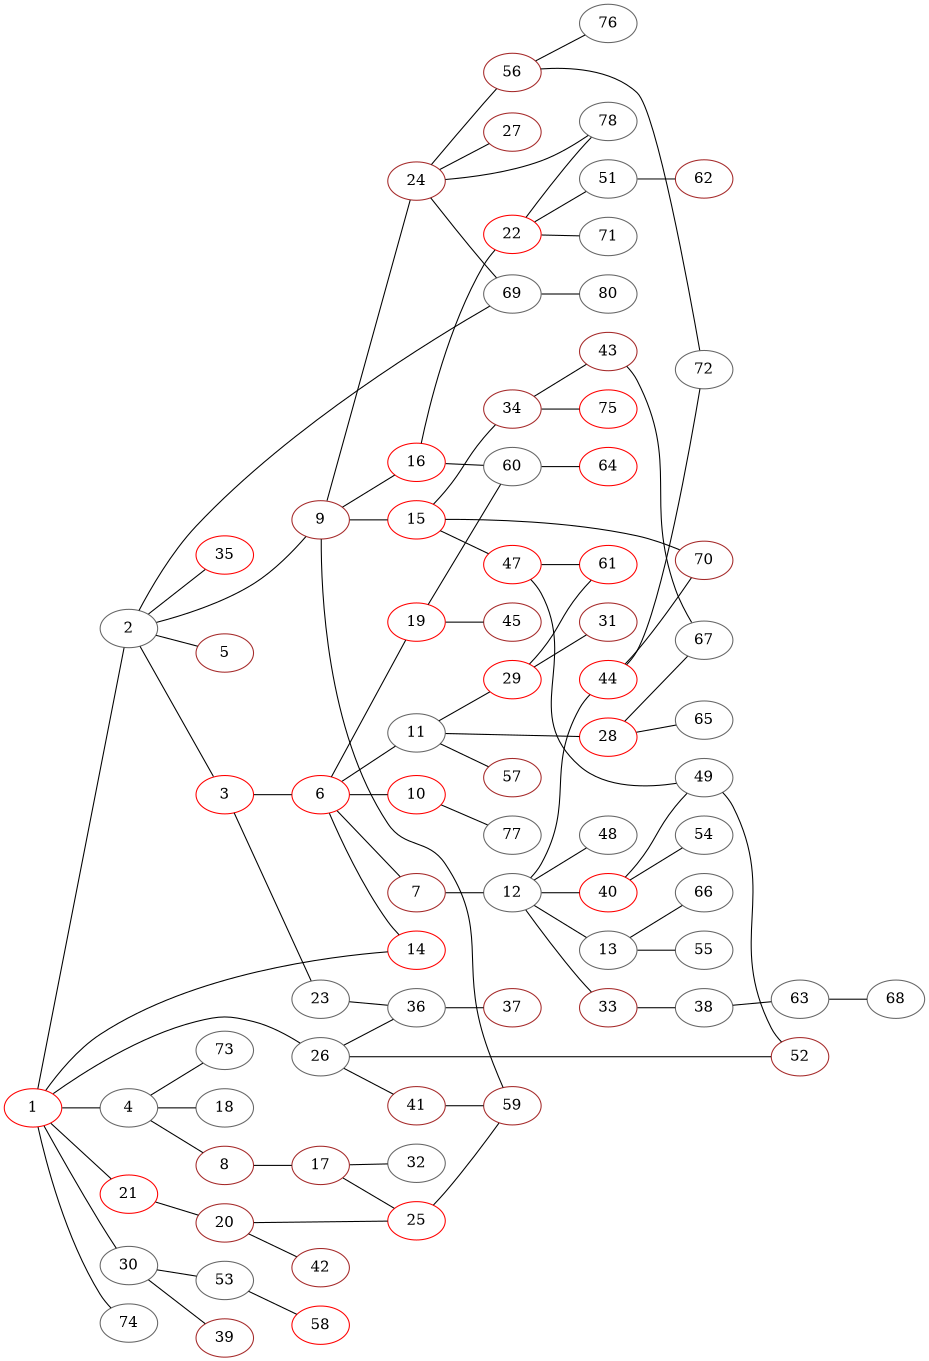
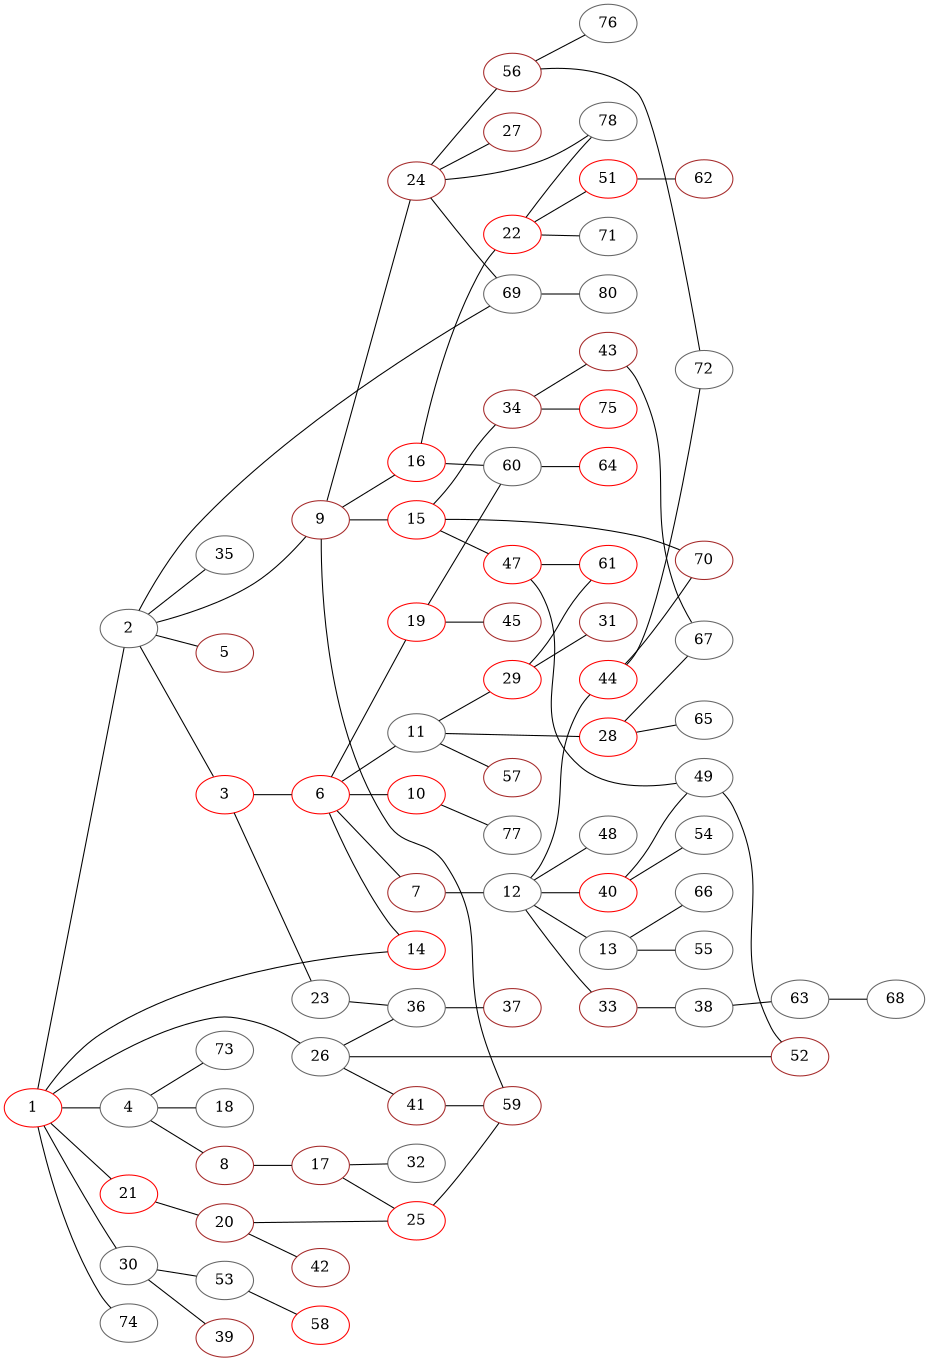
(608, 179) -> (608, 179)
(225, 555) -> (225, 555)
